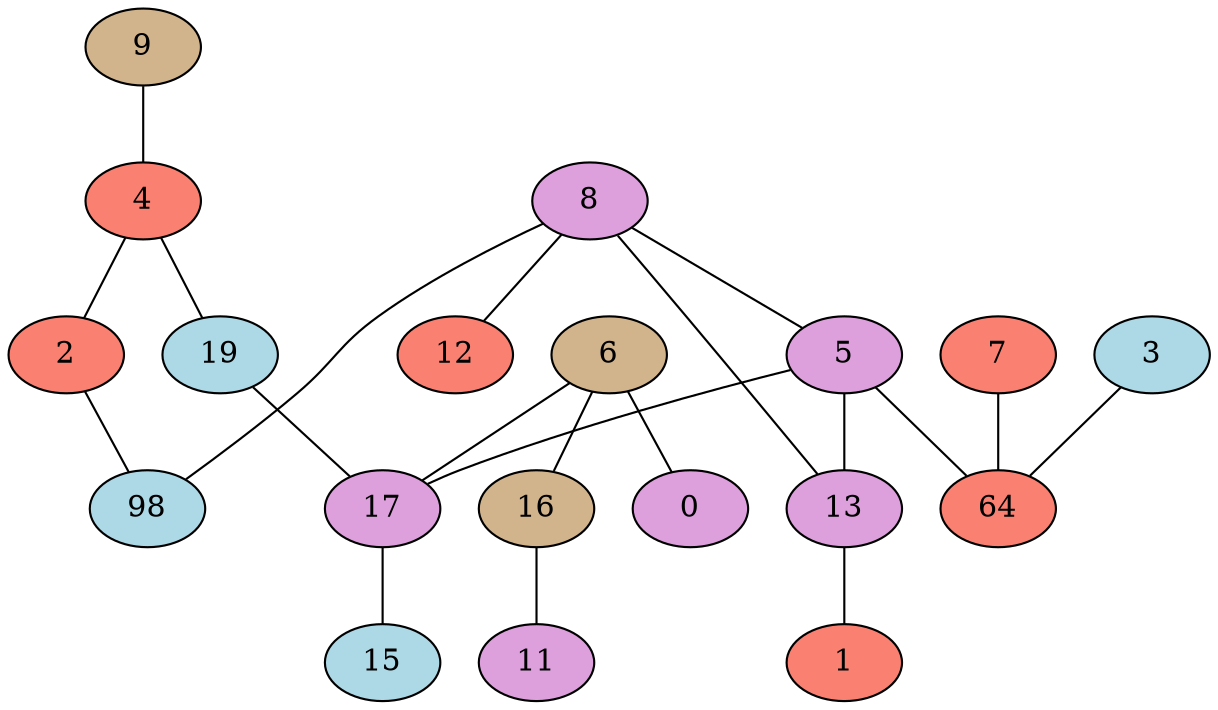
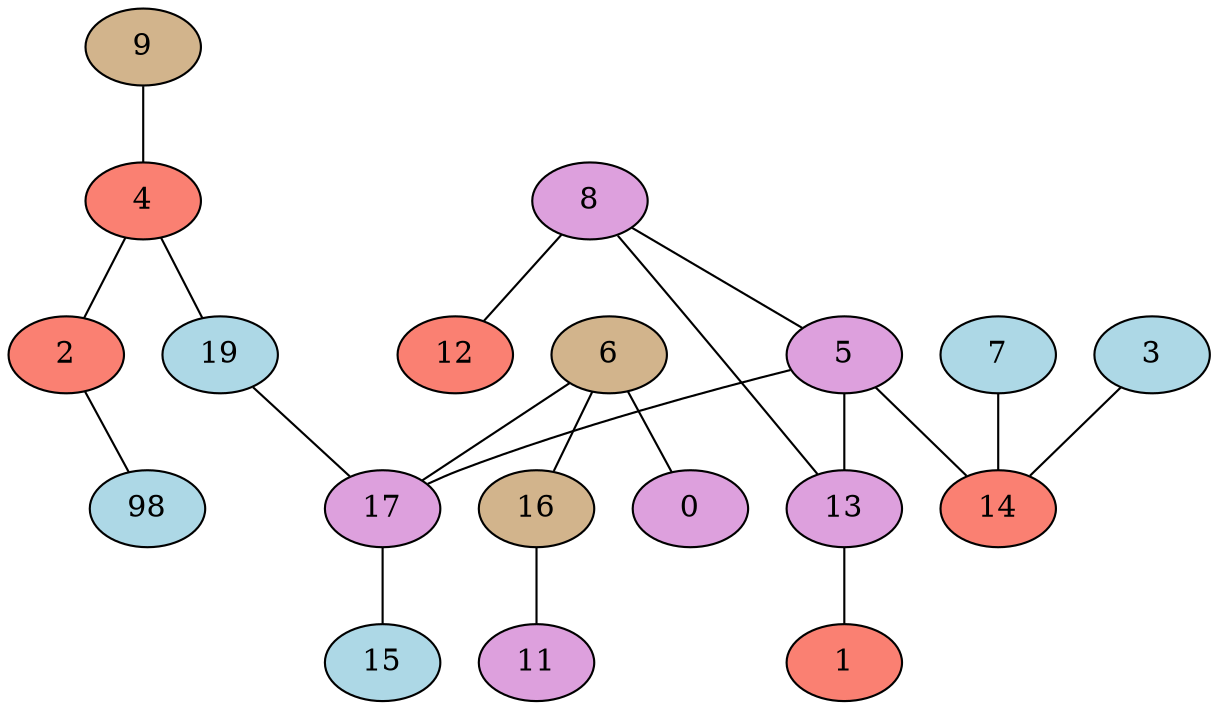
(354, 336) -> none
(998, 355) -> (998, 355)
(998, 509) -> (998, 509)
